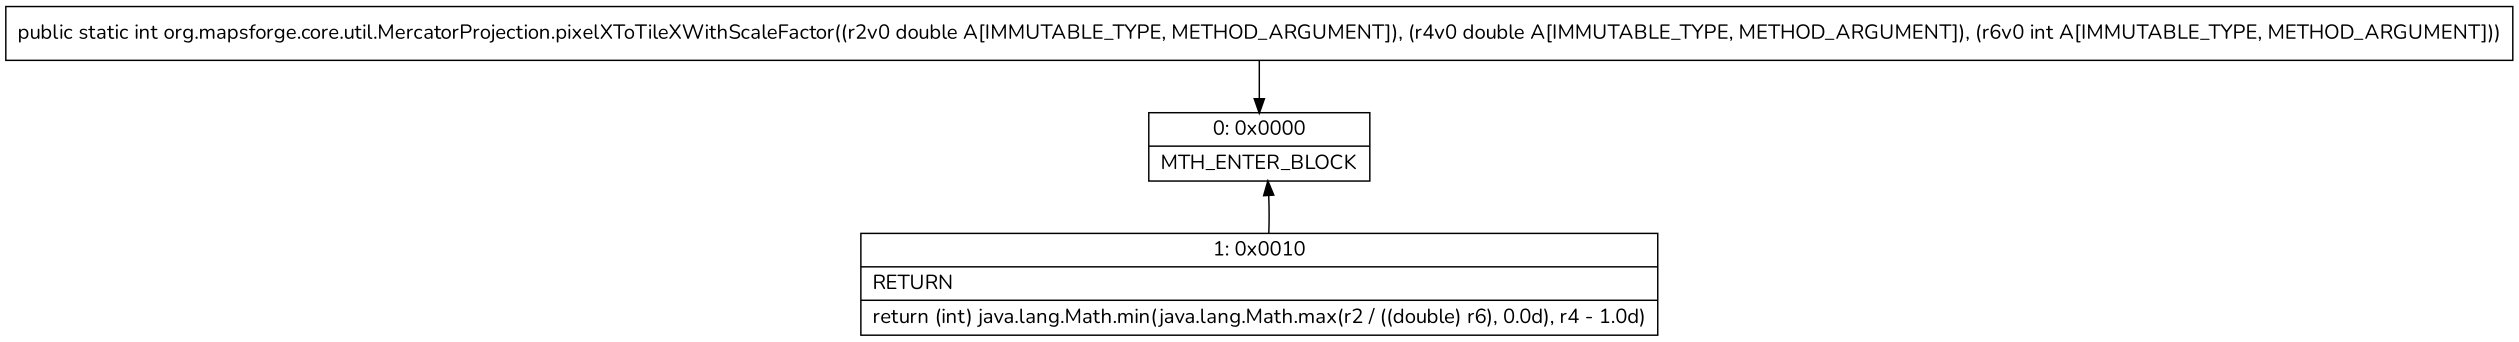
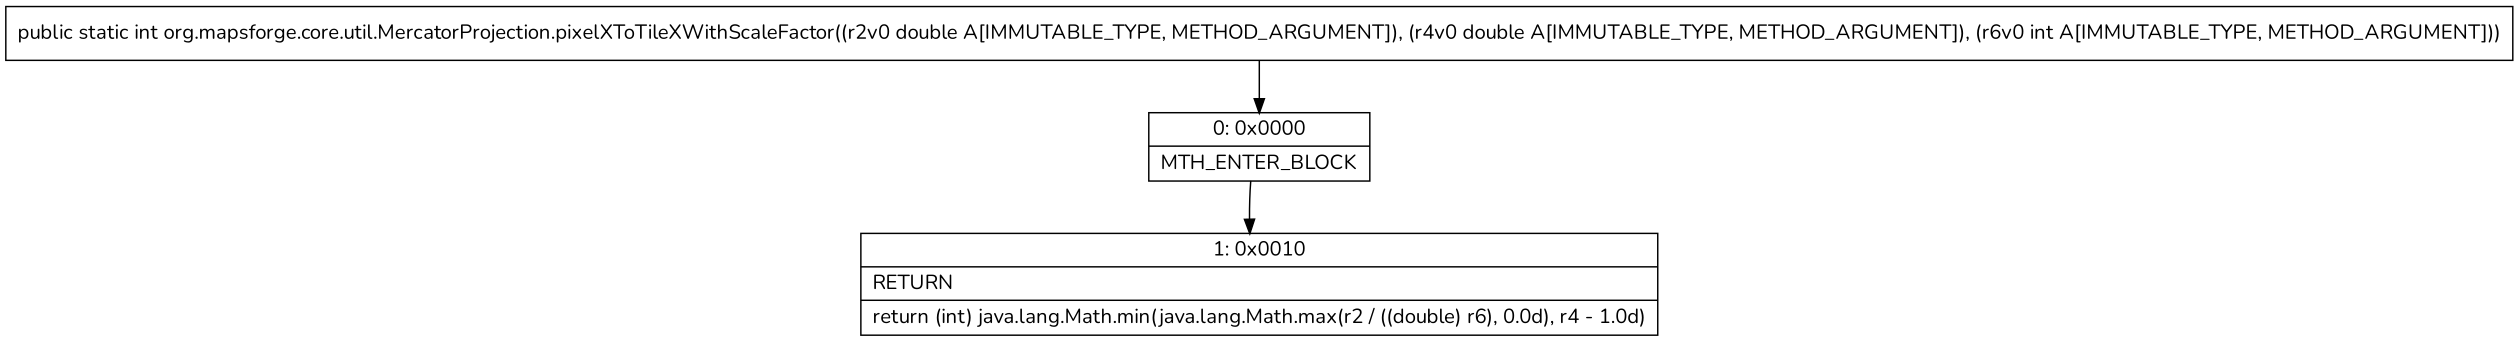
(1269, 215) -> (1250, 200)
